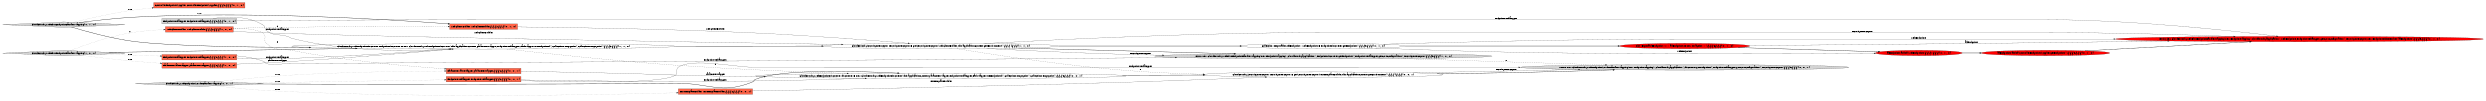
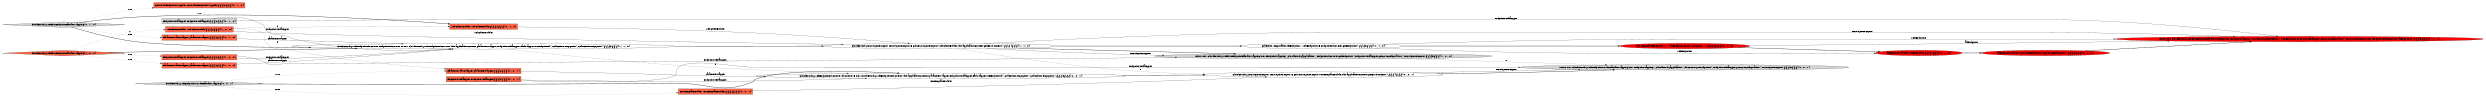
none -> (199, 38)
(64, 53) -> (64, 53)
(345, 81) -> none
